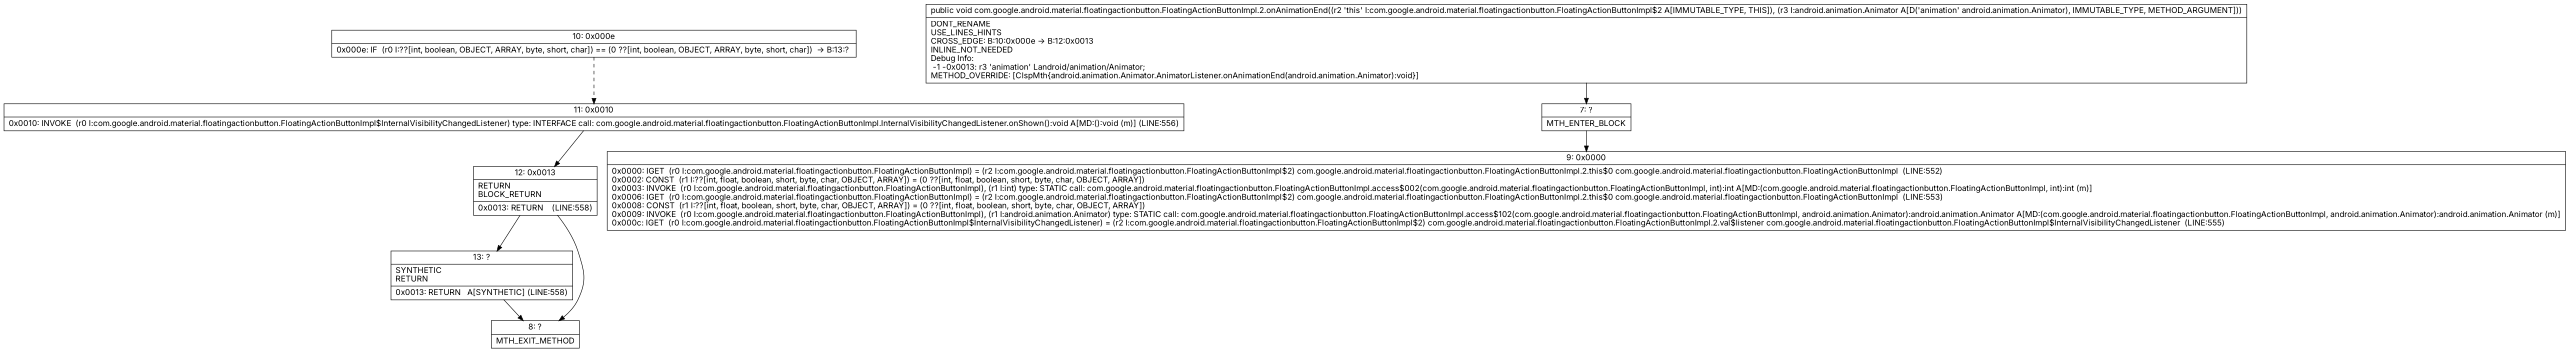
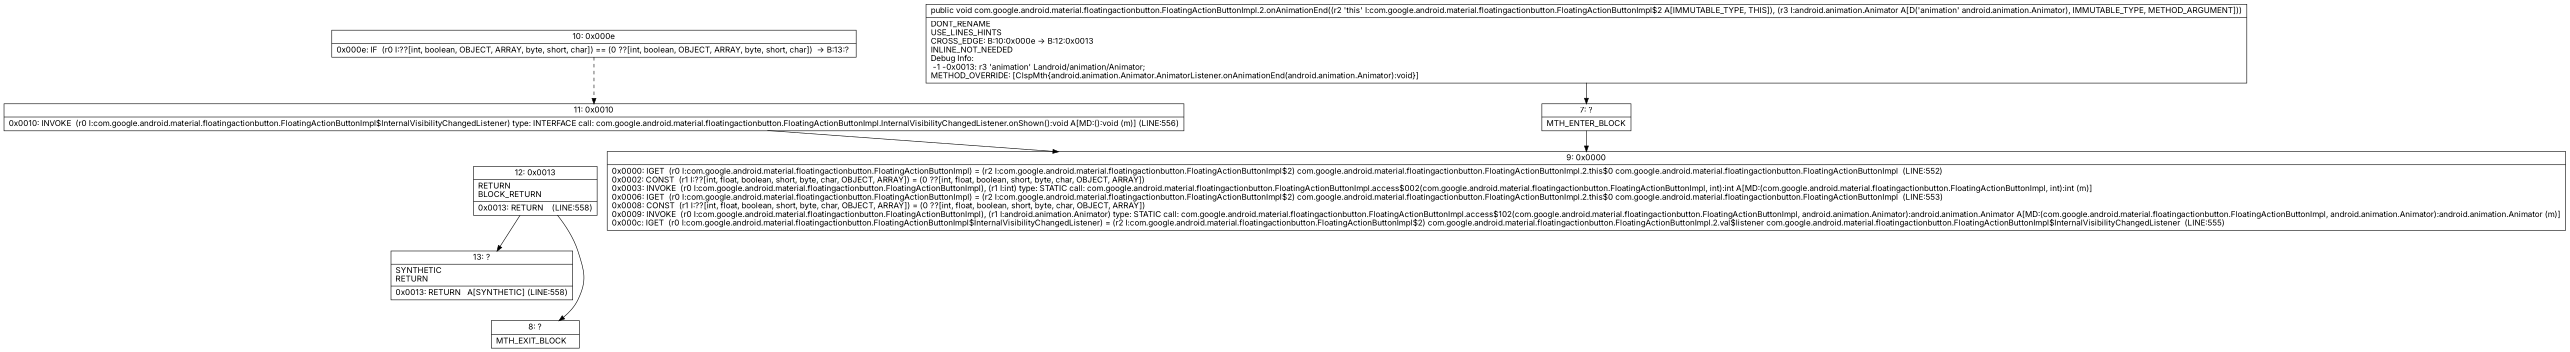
(571, 146) -> (910, 141)
(512, 308) -> none
(535, 341) -> (532, 341)
